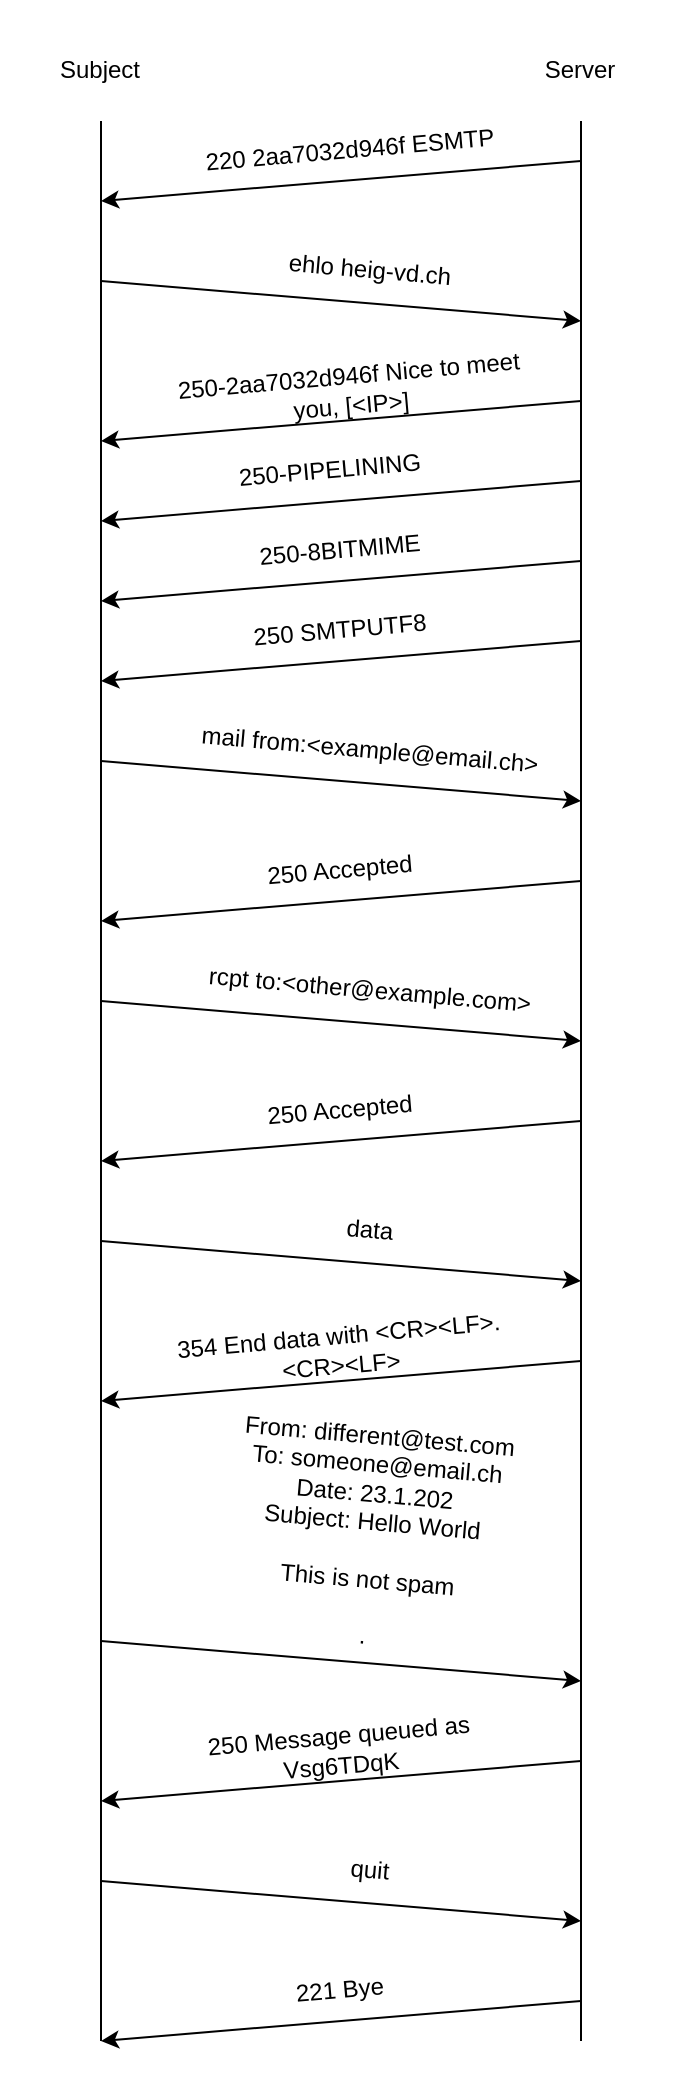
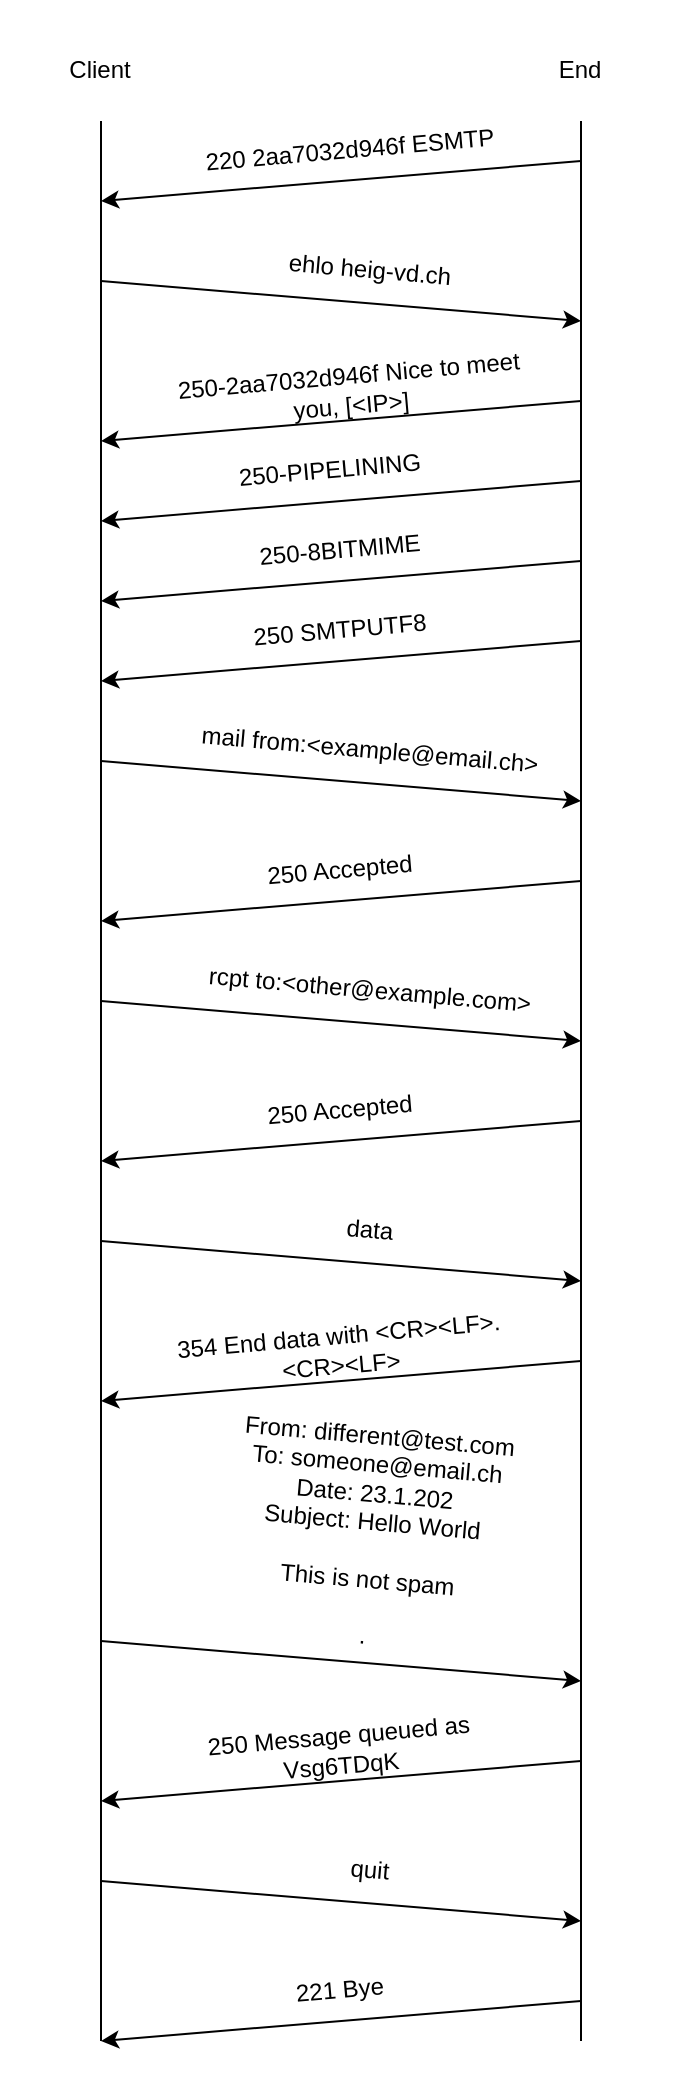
(101, 71) -> (101, 71)
(581, 71) -> (581, 71)
